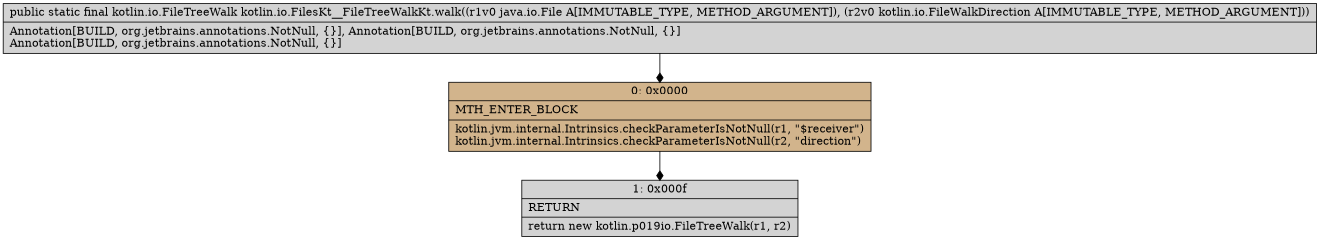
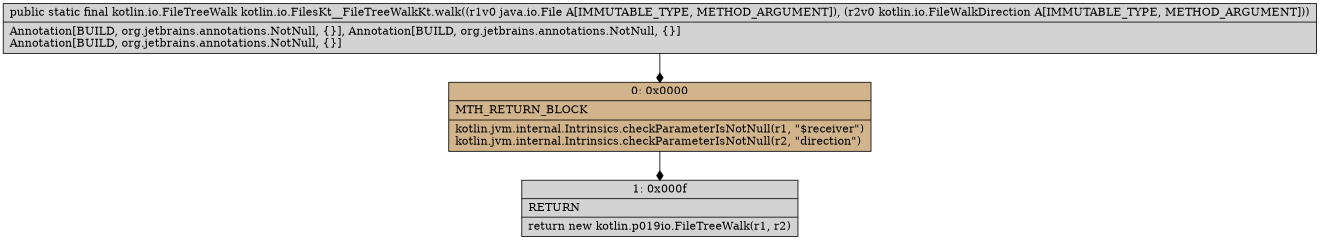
(517, 110) -> (522, 110)
